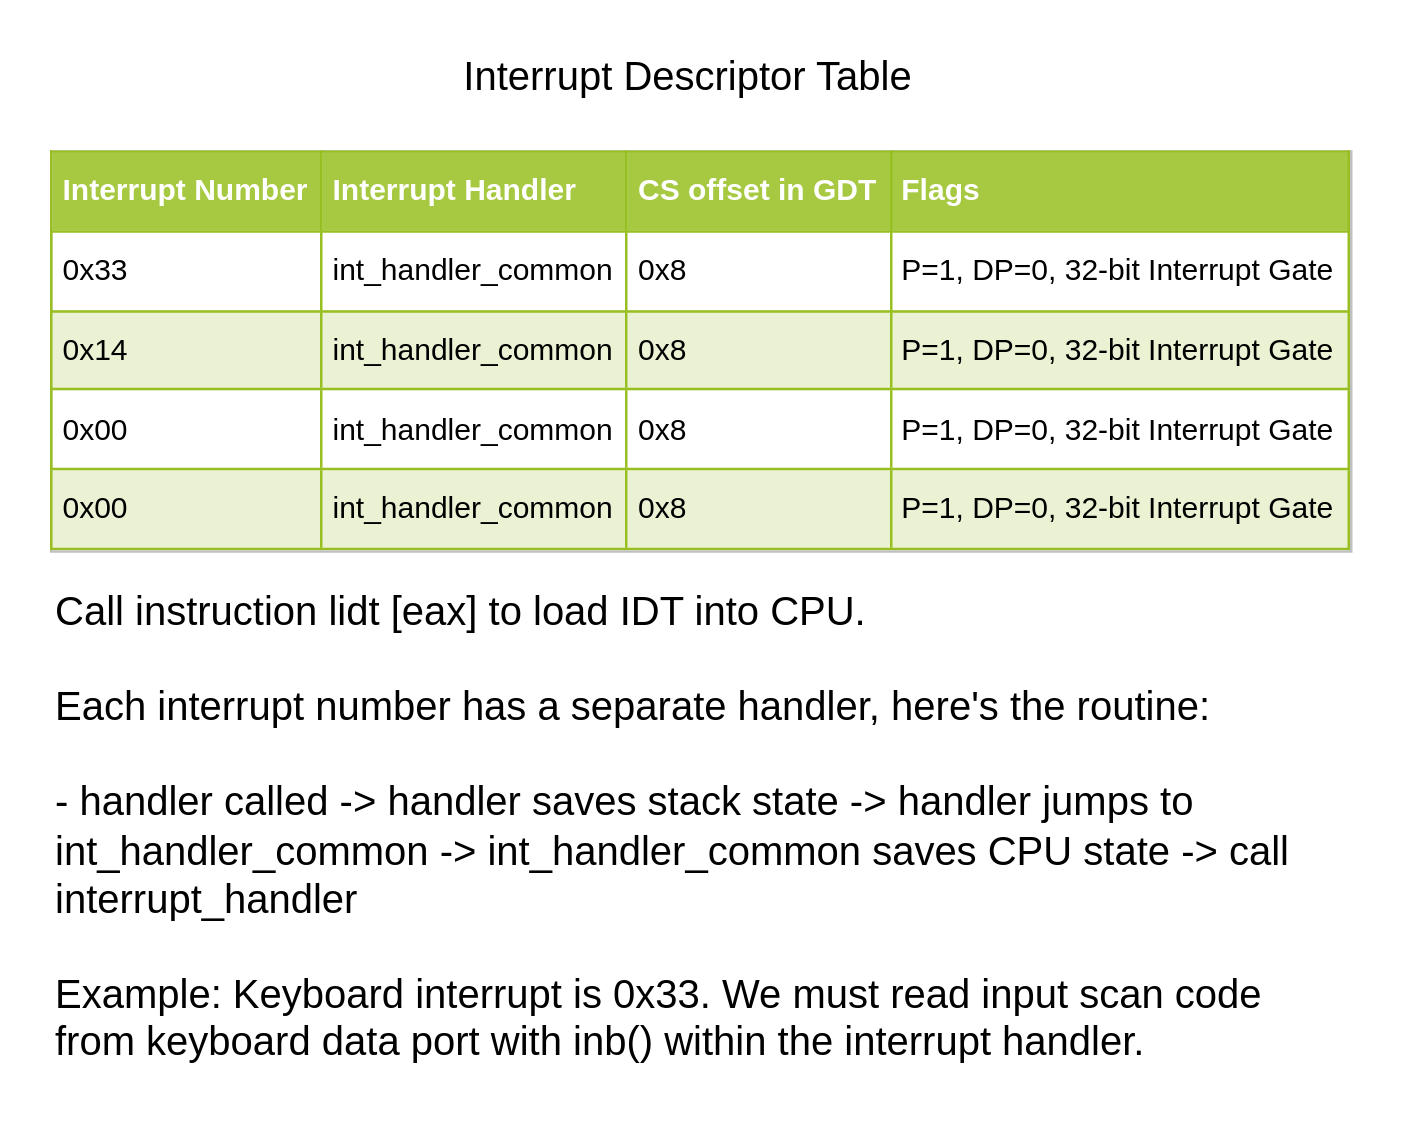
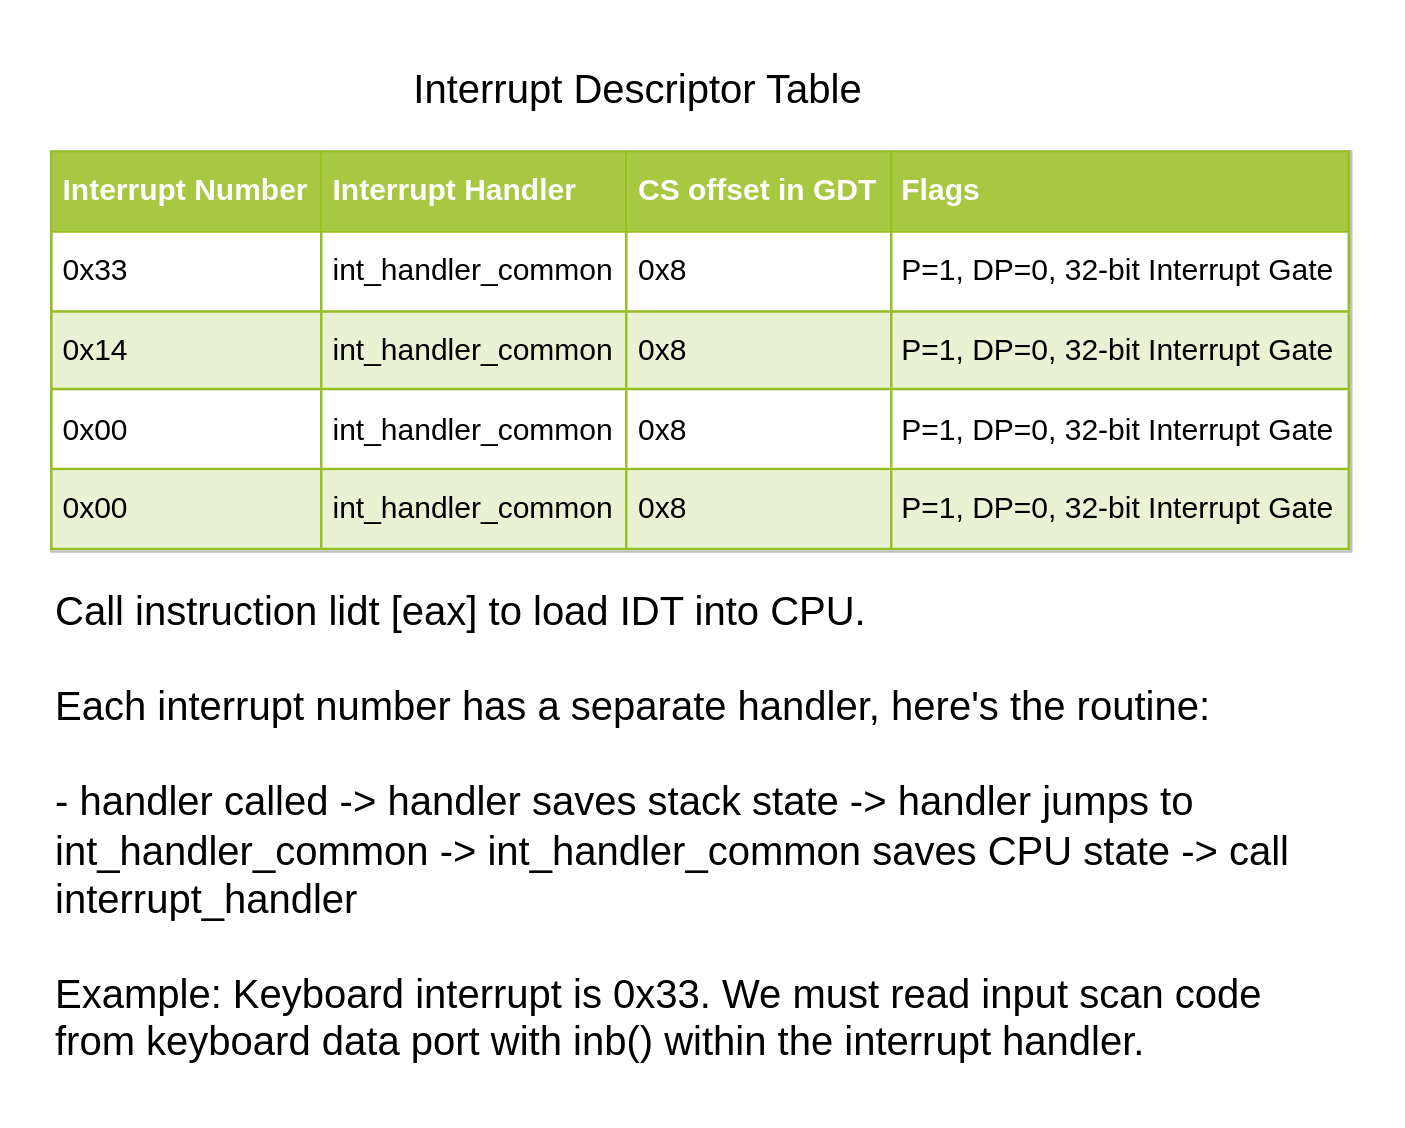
(689, 76) -> (639, 89)
